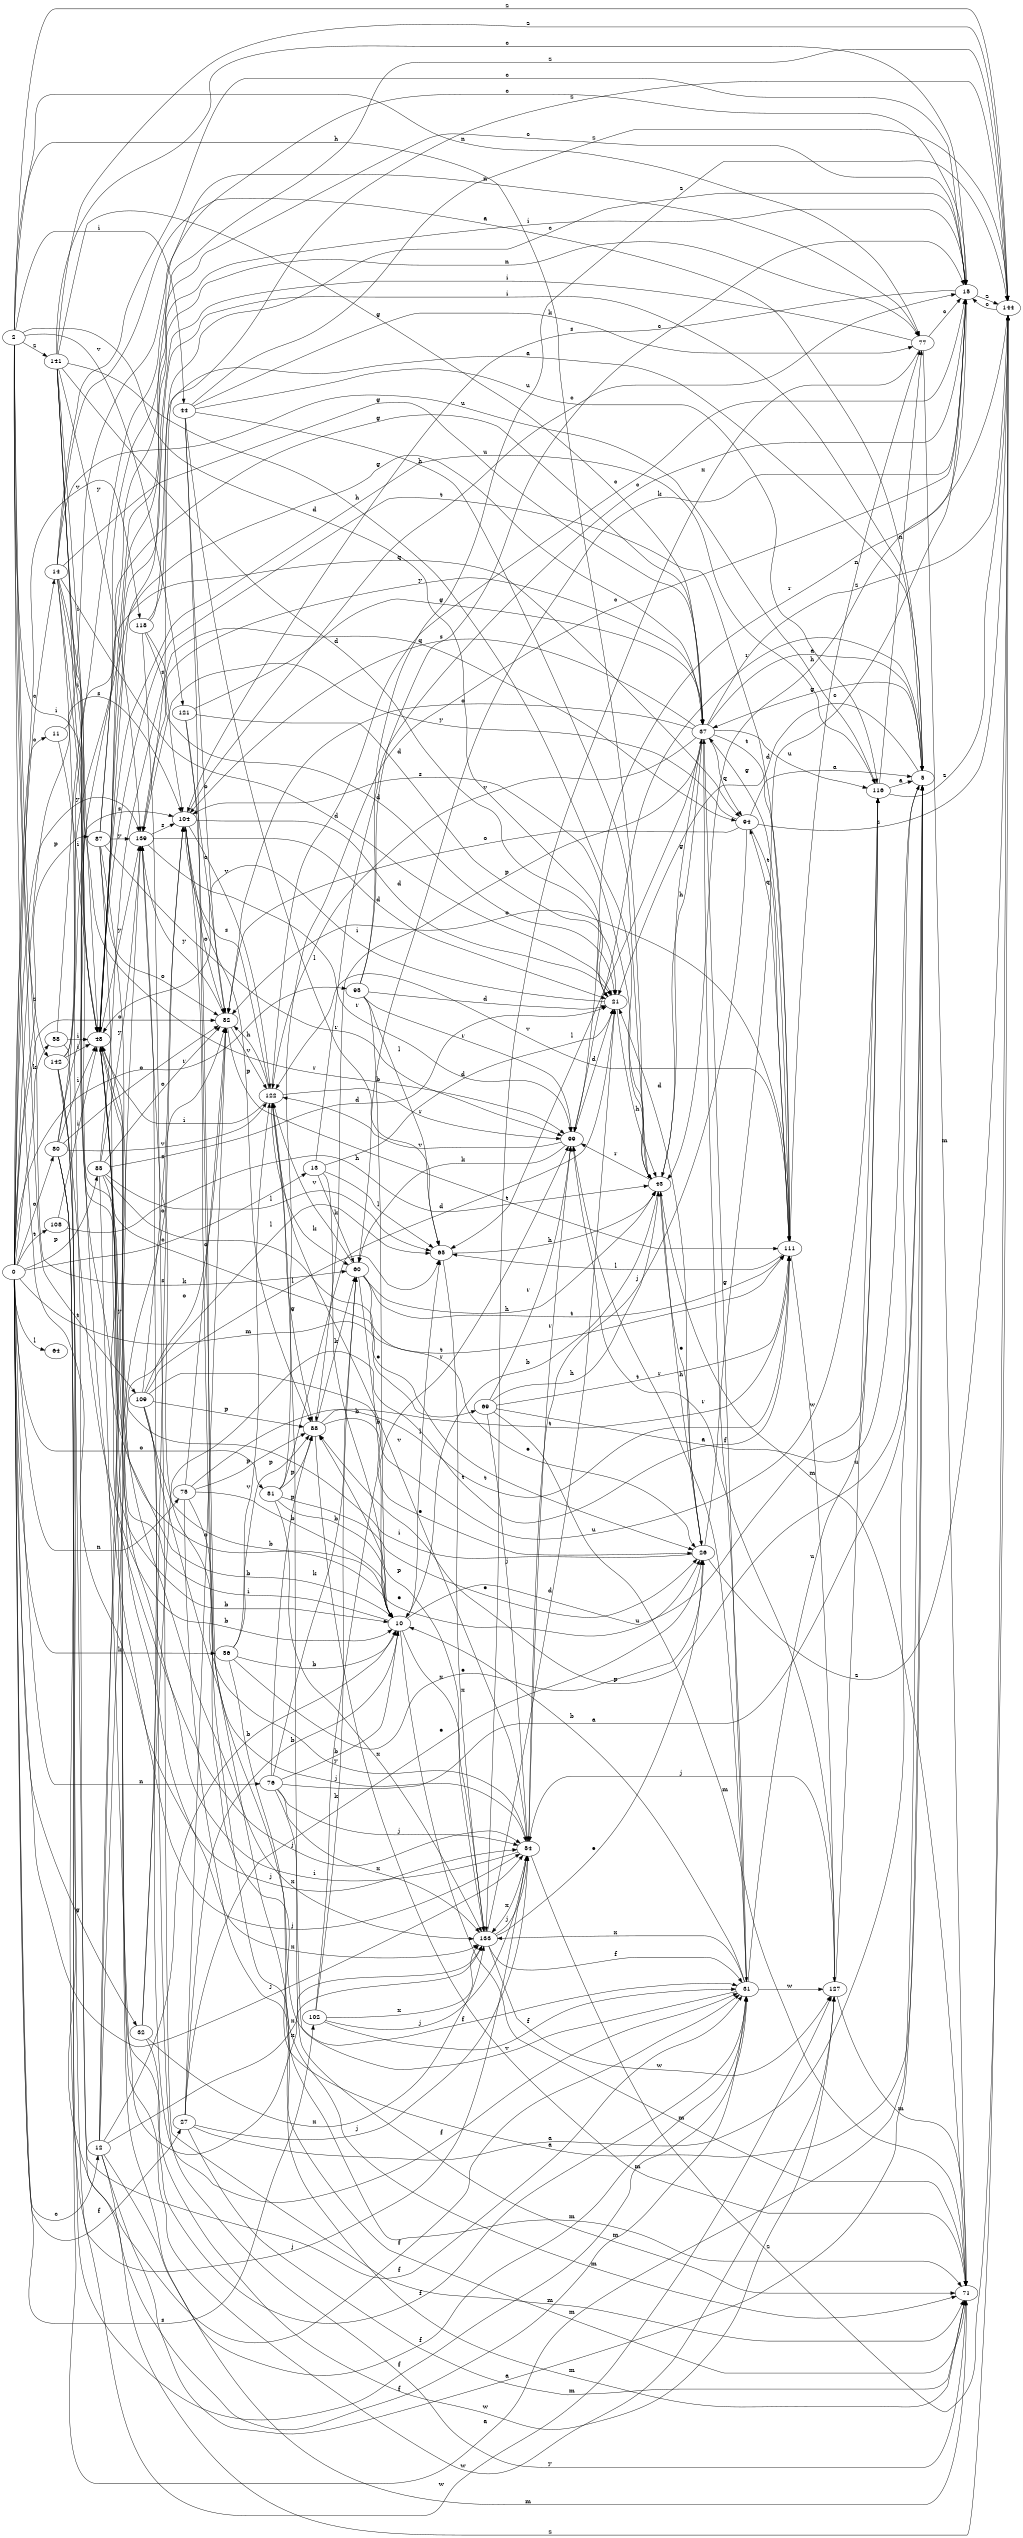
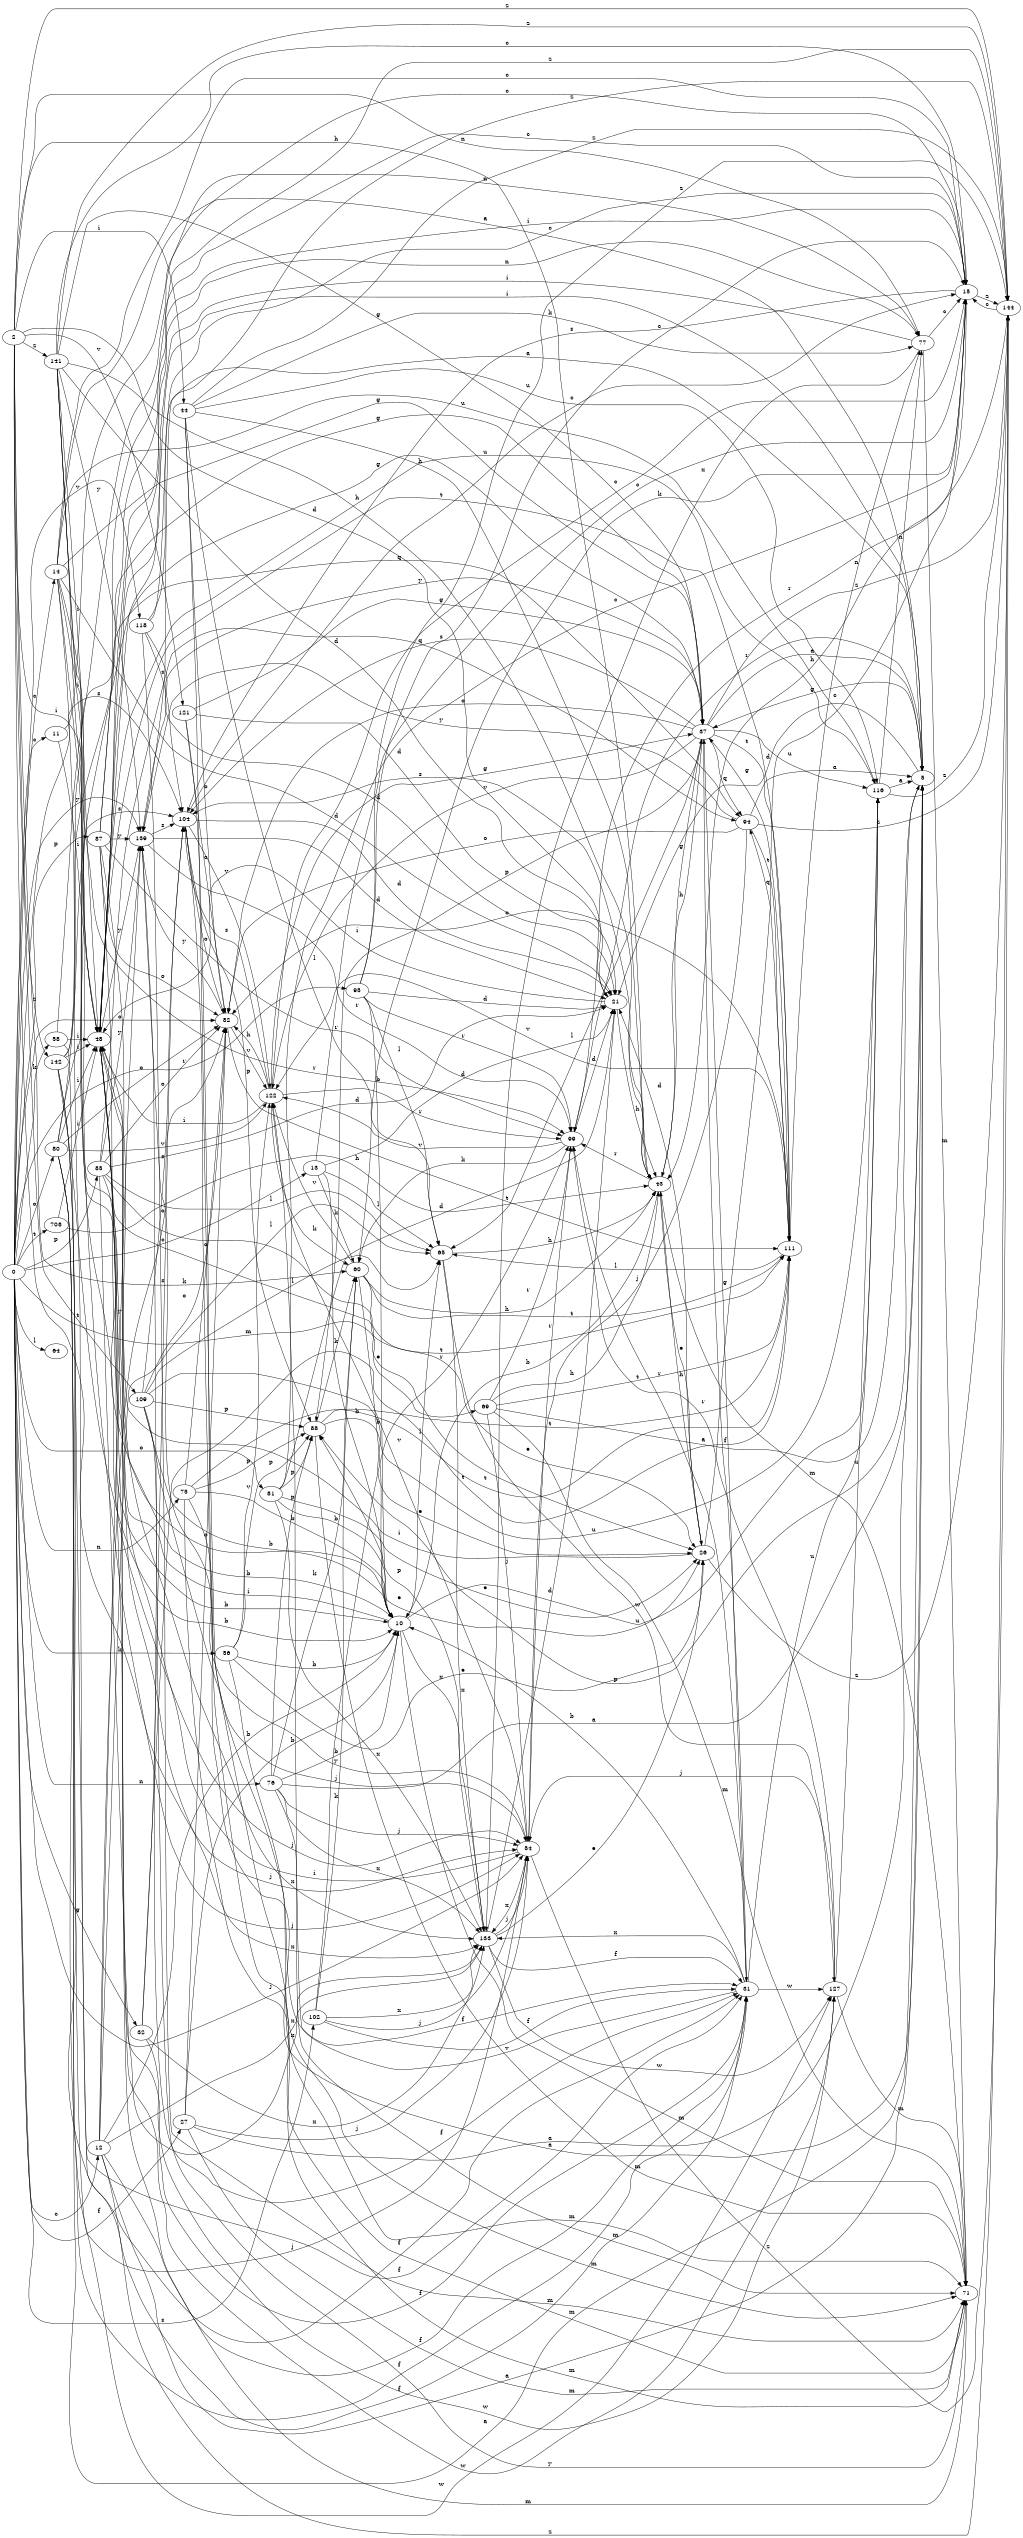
(56, 1225) -> (56, 1225)
(295, 1340) -> (388, 788)
(824, 1616) -> (654, 1647)
(358, 1796) -> none
